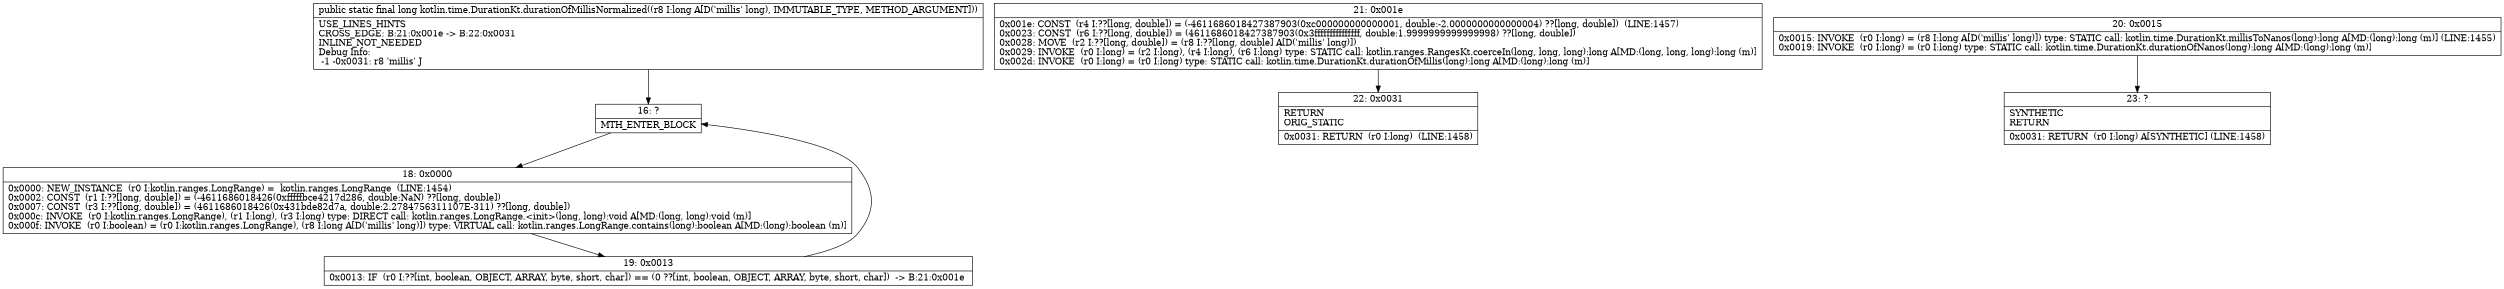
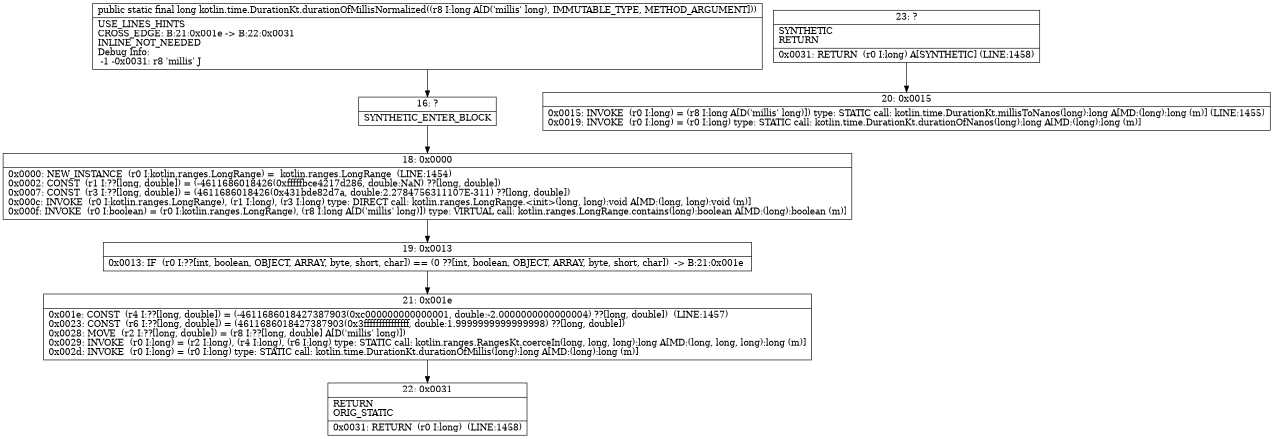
(2137, 71) -> (907, 74)
(648, 125) -> (427, 118)
(848, 159) -> (427, 279)
